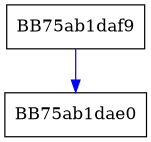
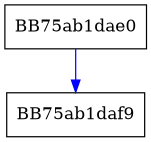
(76, 65) -> (76, 65)
